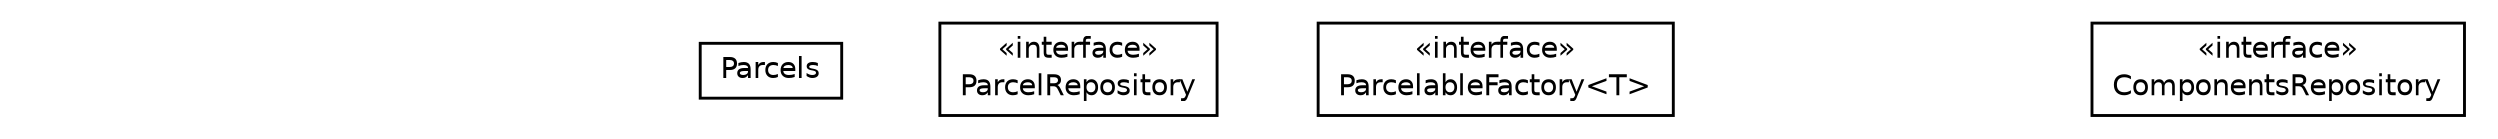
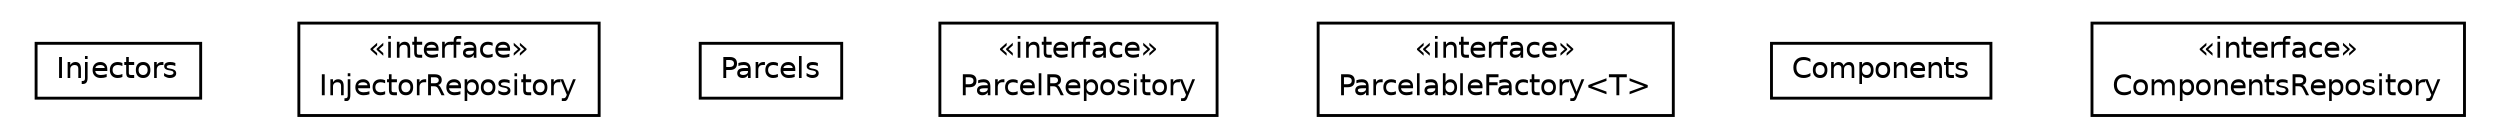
none -> (117, 69)
none -> (449, 69)
none -> (1881, 69)
